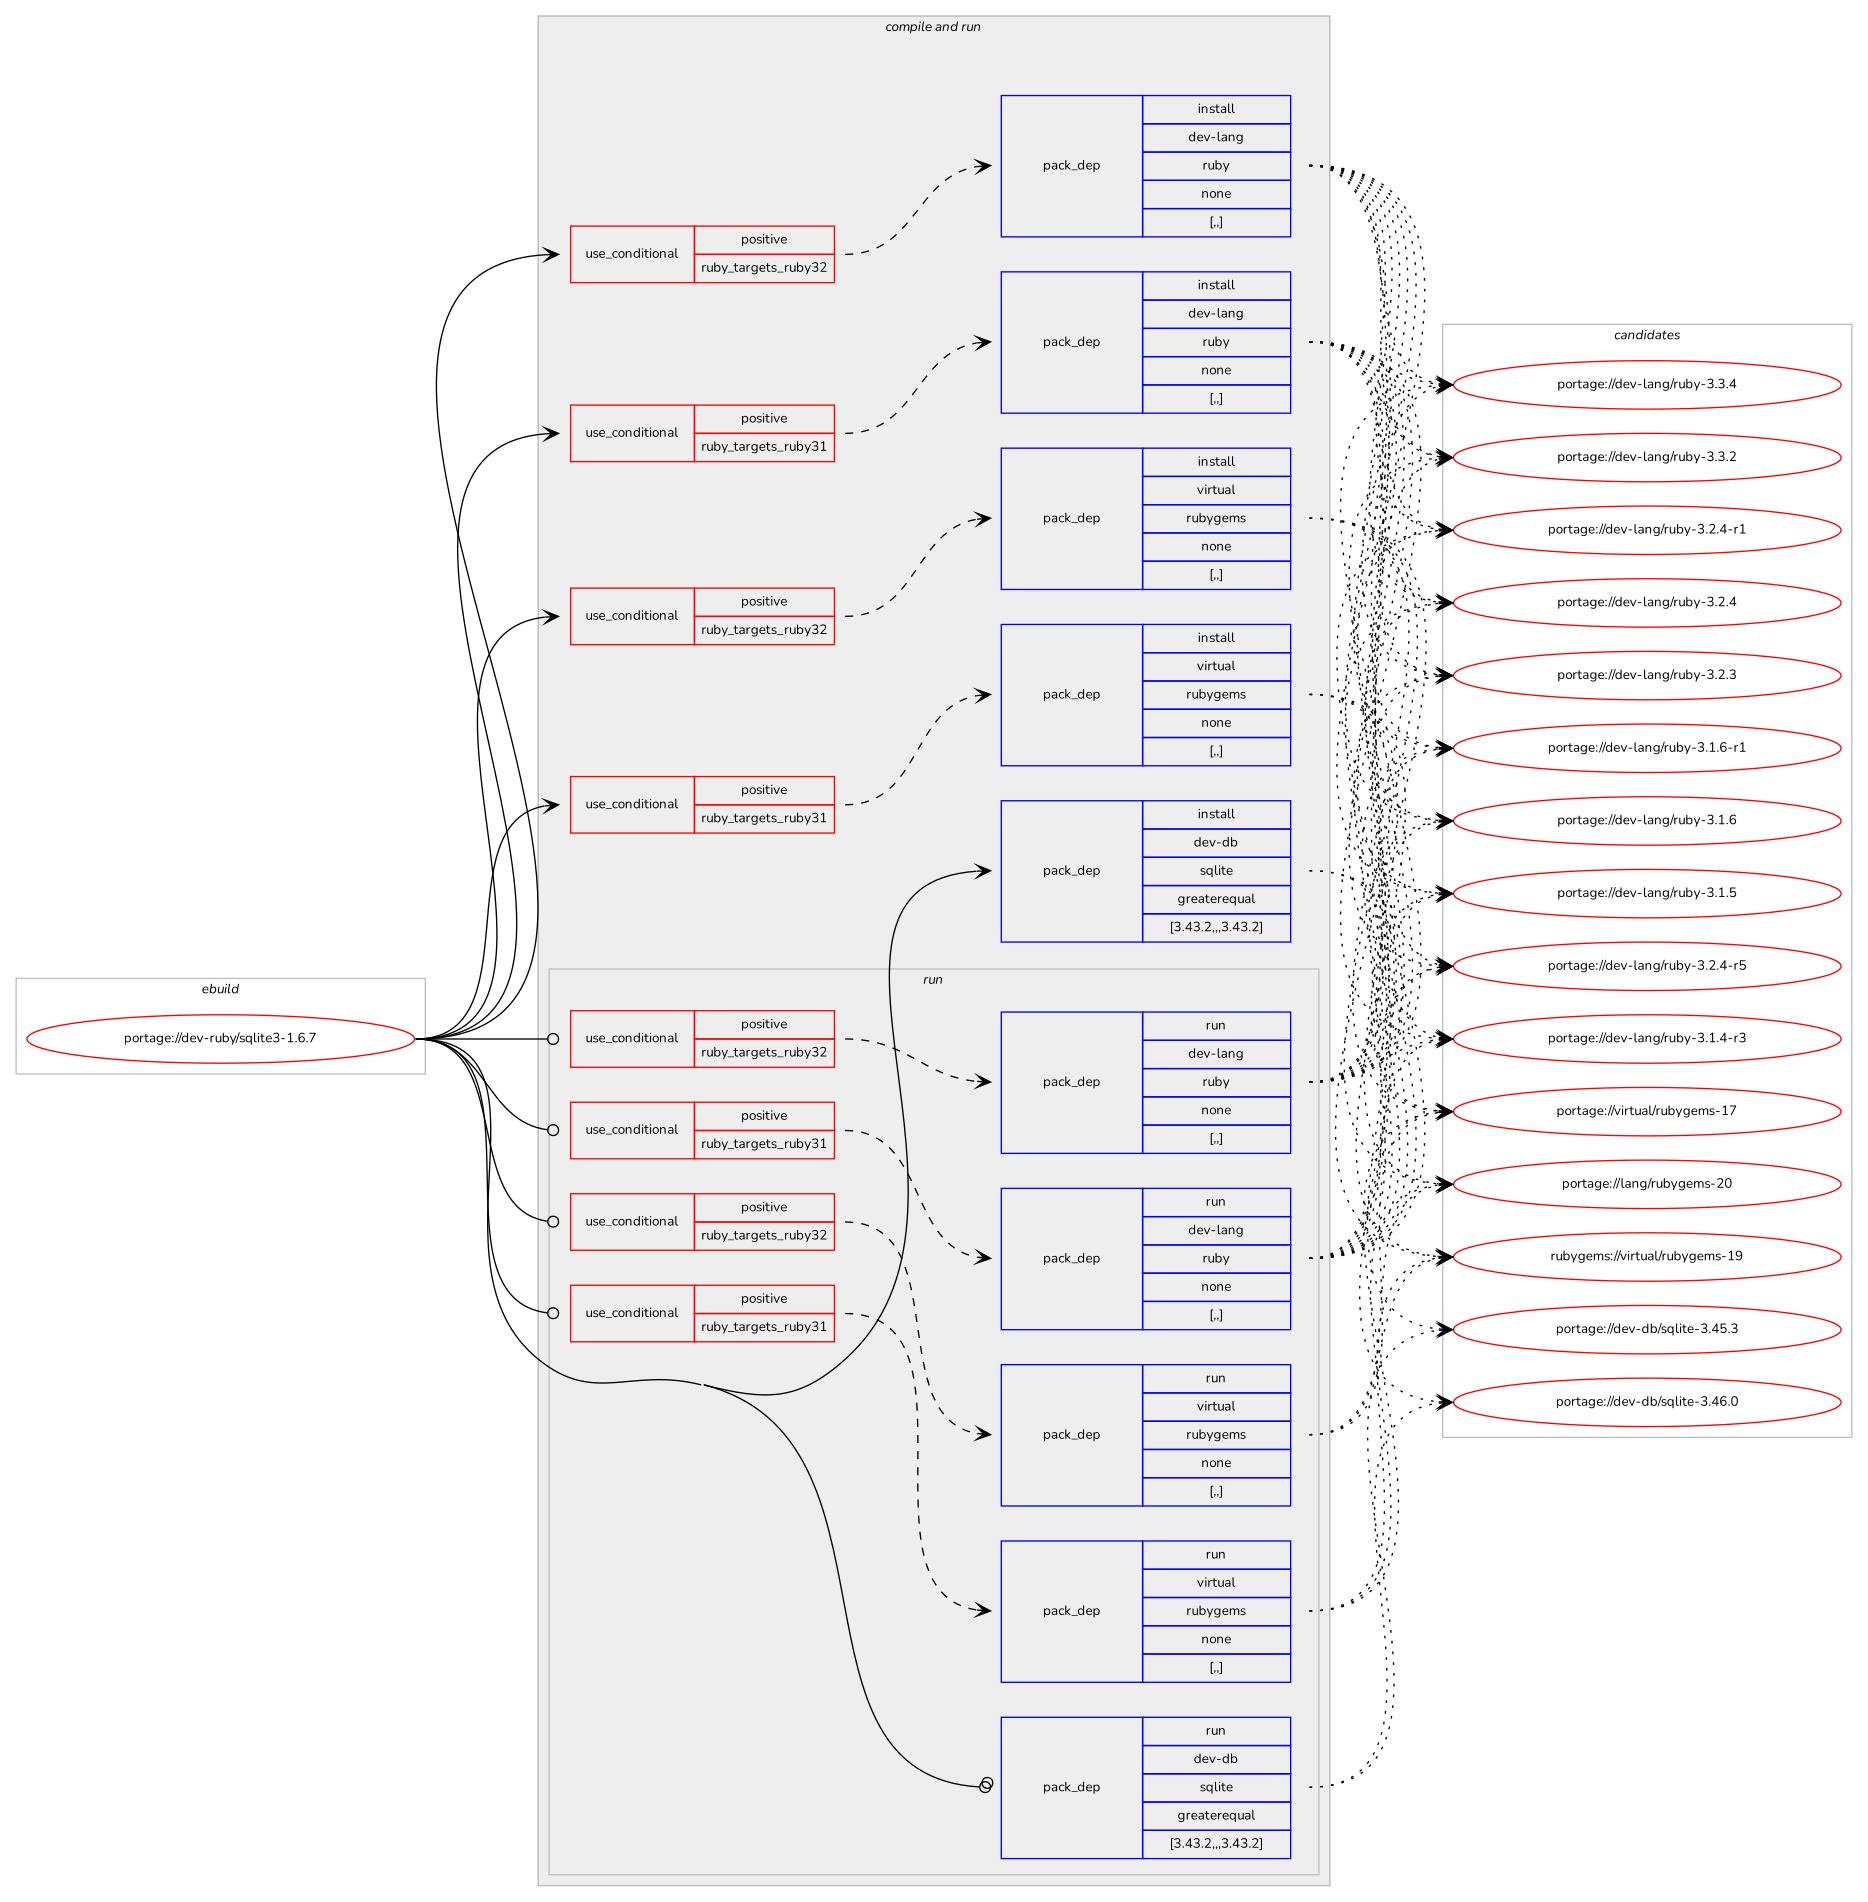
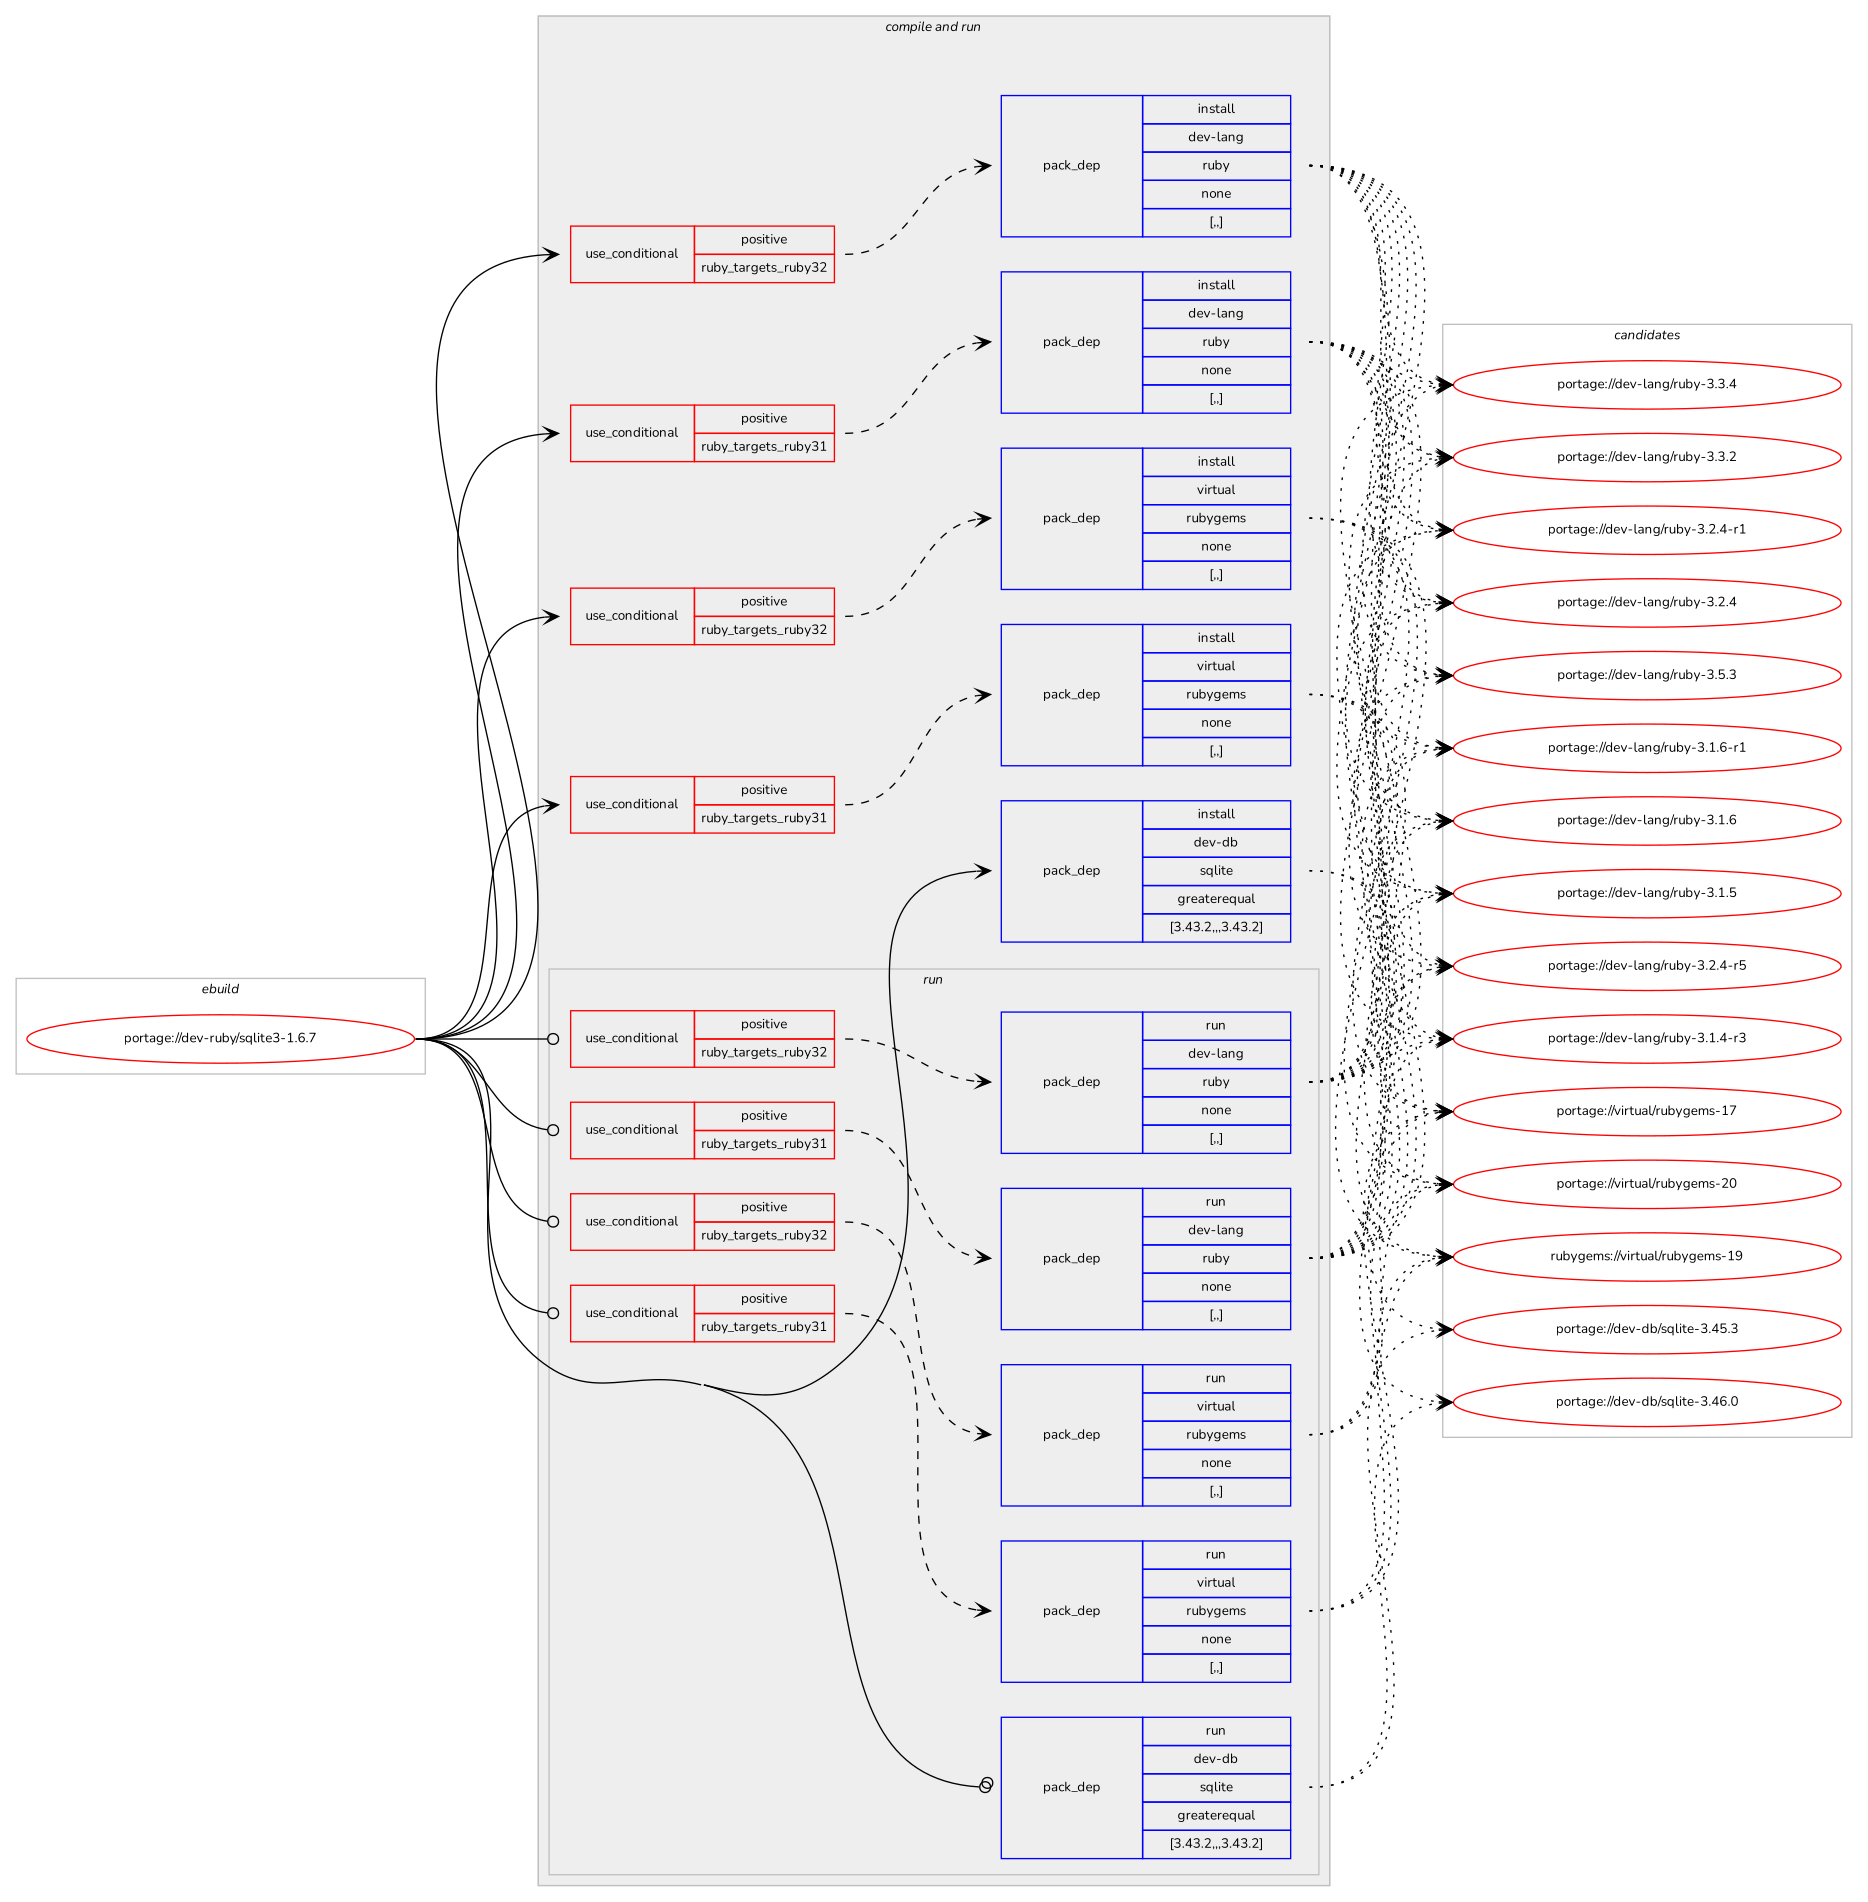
(1647, 676) -> (1647, 676)
(1647, 1184) -> (1647, 1184)
